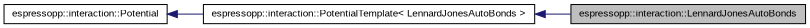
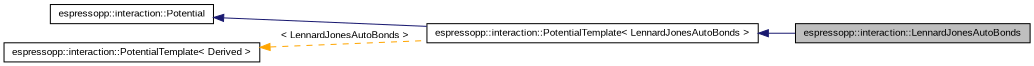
none -> (132, 52)
